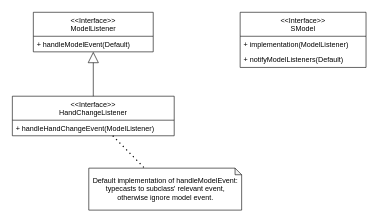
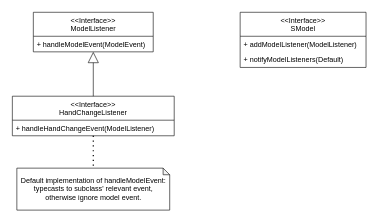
(87, 44) -> (93, 44)
(300, 44) -> (305, 44)
(165, 189) -> (93, 189)
